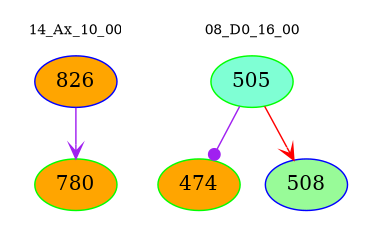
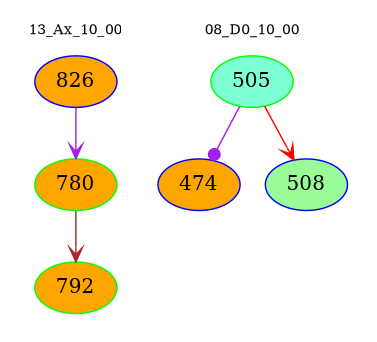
(76, 31) -> (76, 31)
(253, 31) -> (253, 31)
(199, 185) -> (199, 185)
none -> (76, 288)
